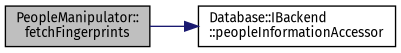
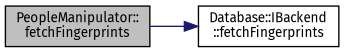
(297, 26) -> (269, 26)
